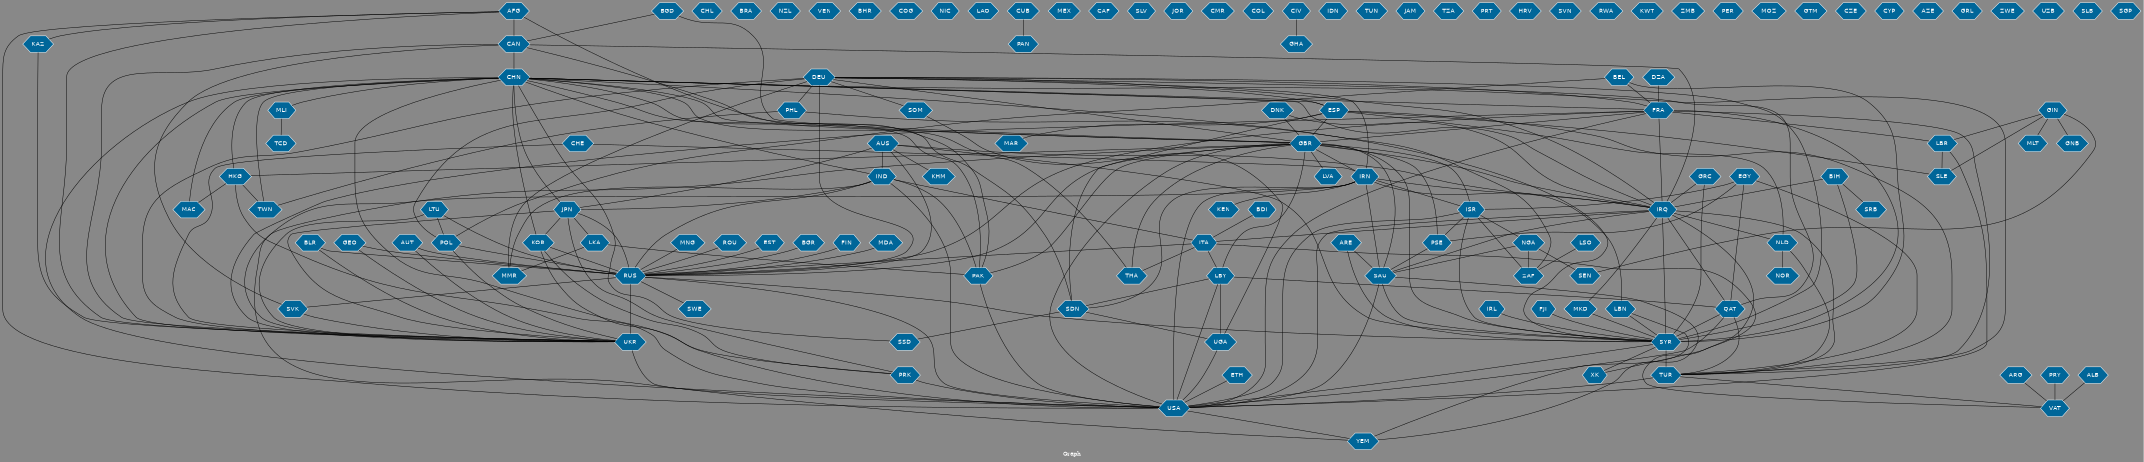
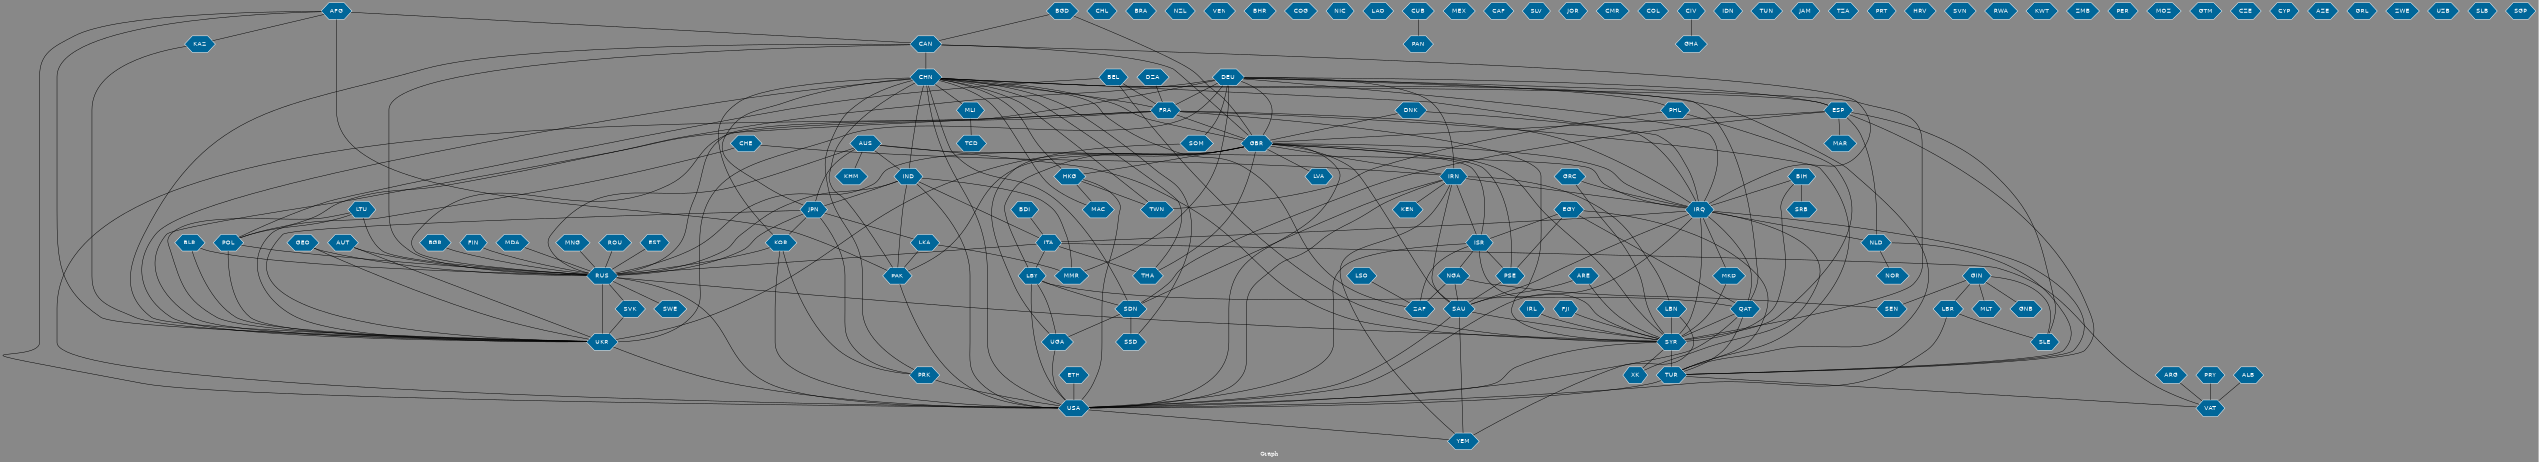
(207, 90) -> (481, 74)
(1801, 125) -> none
